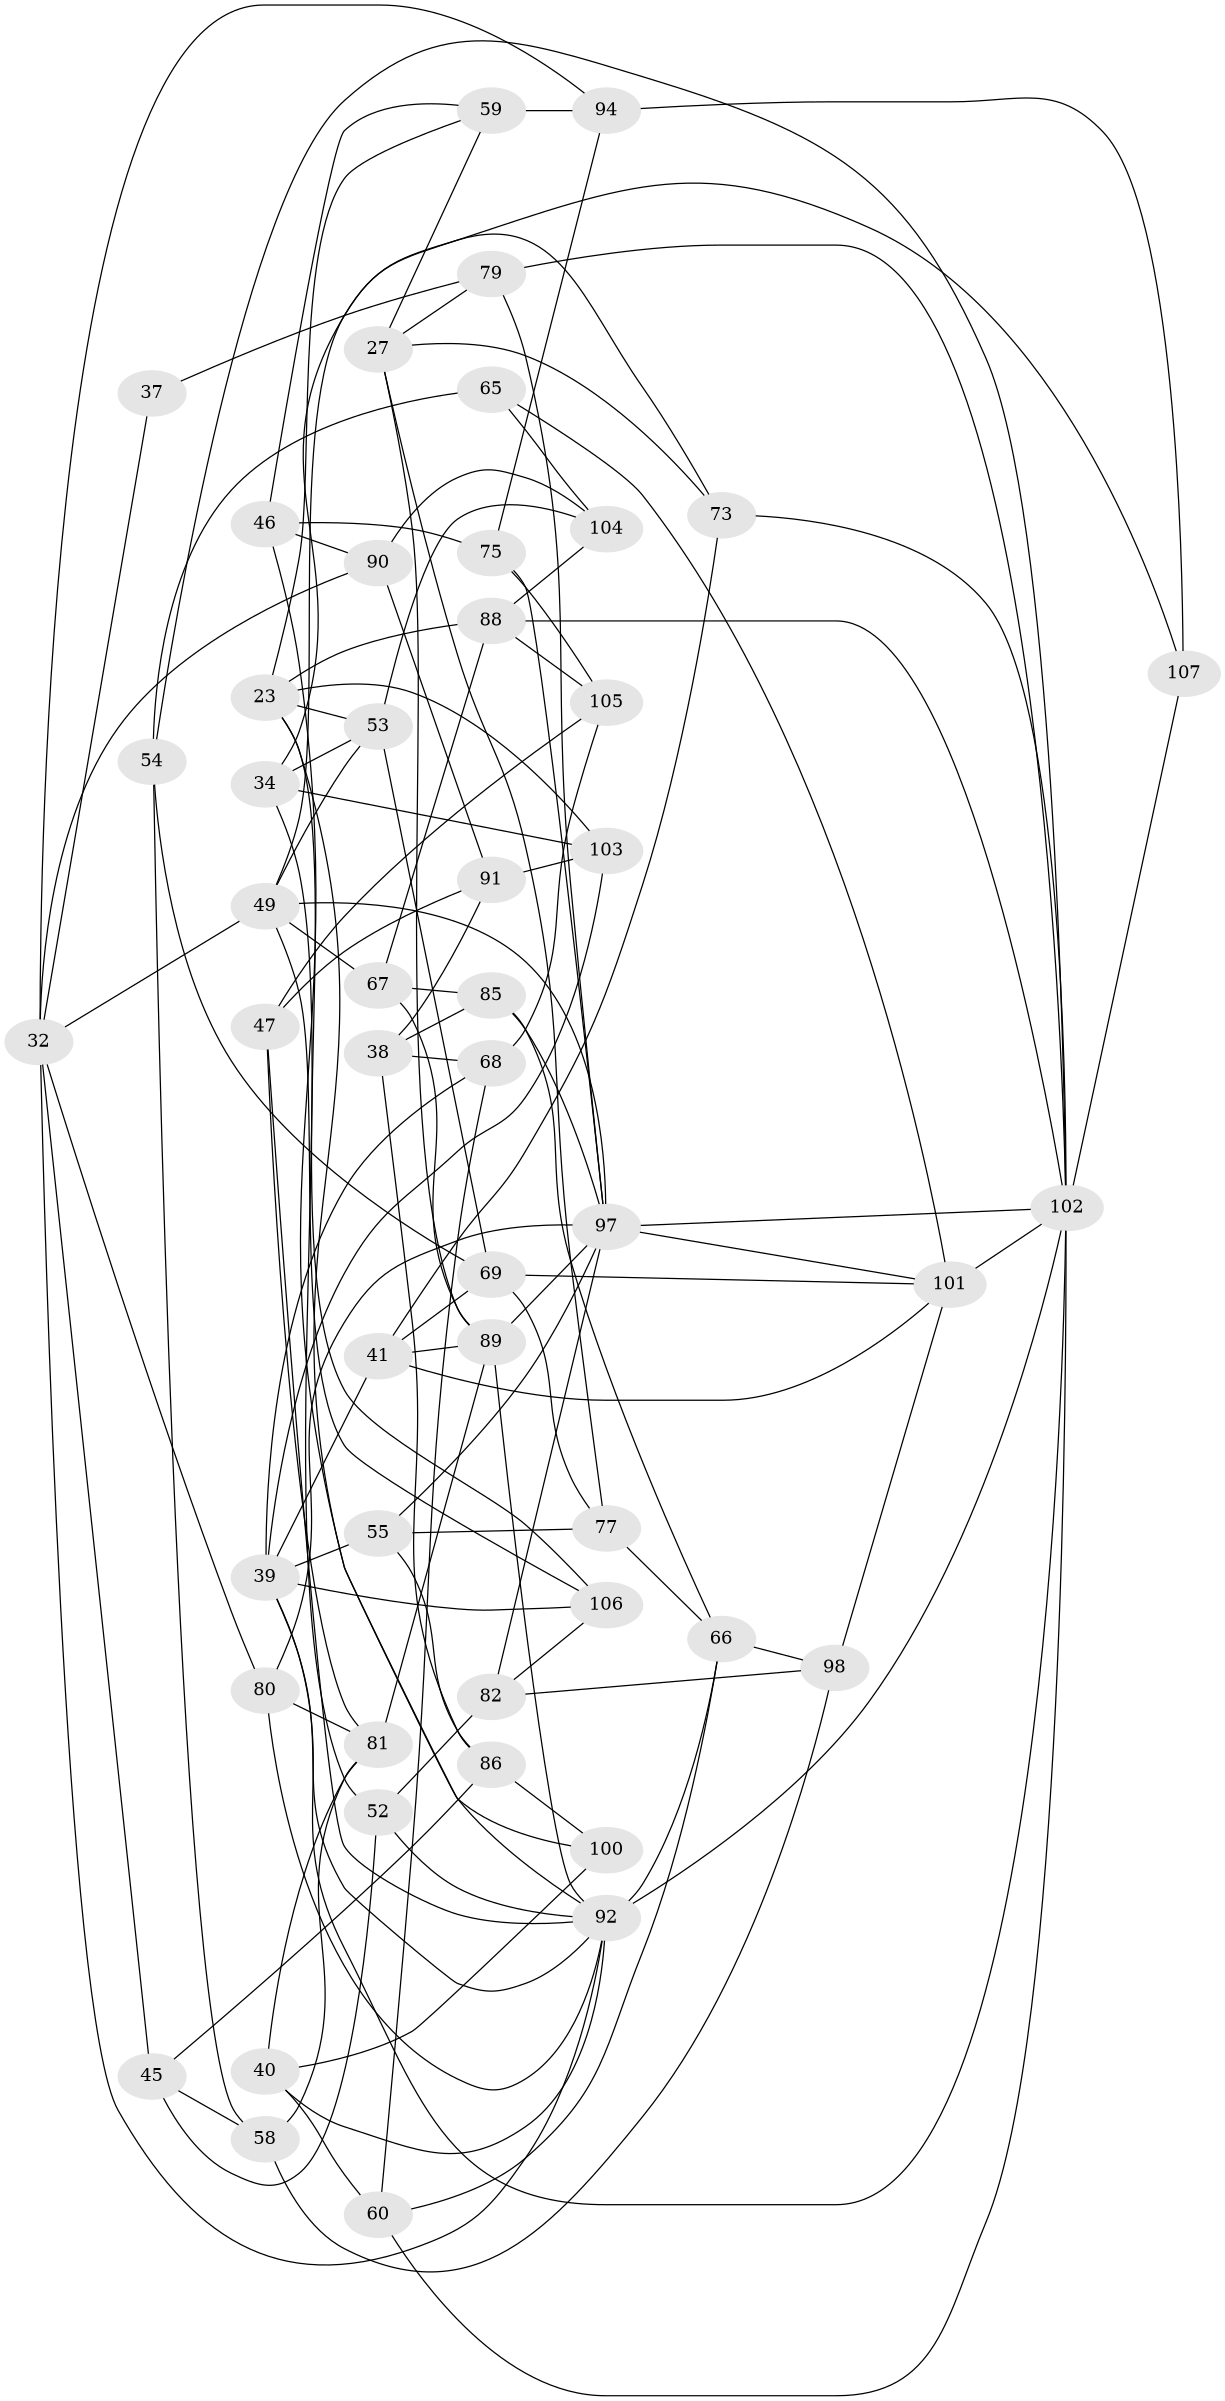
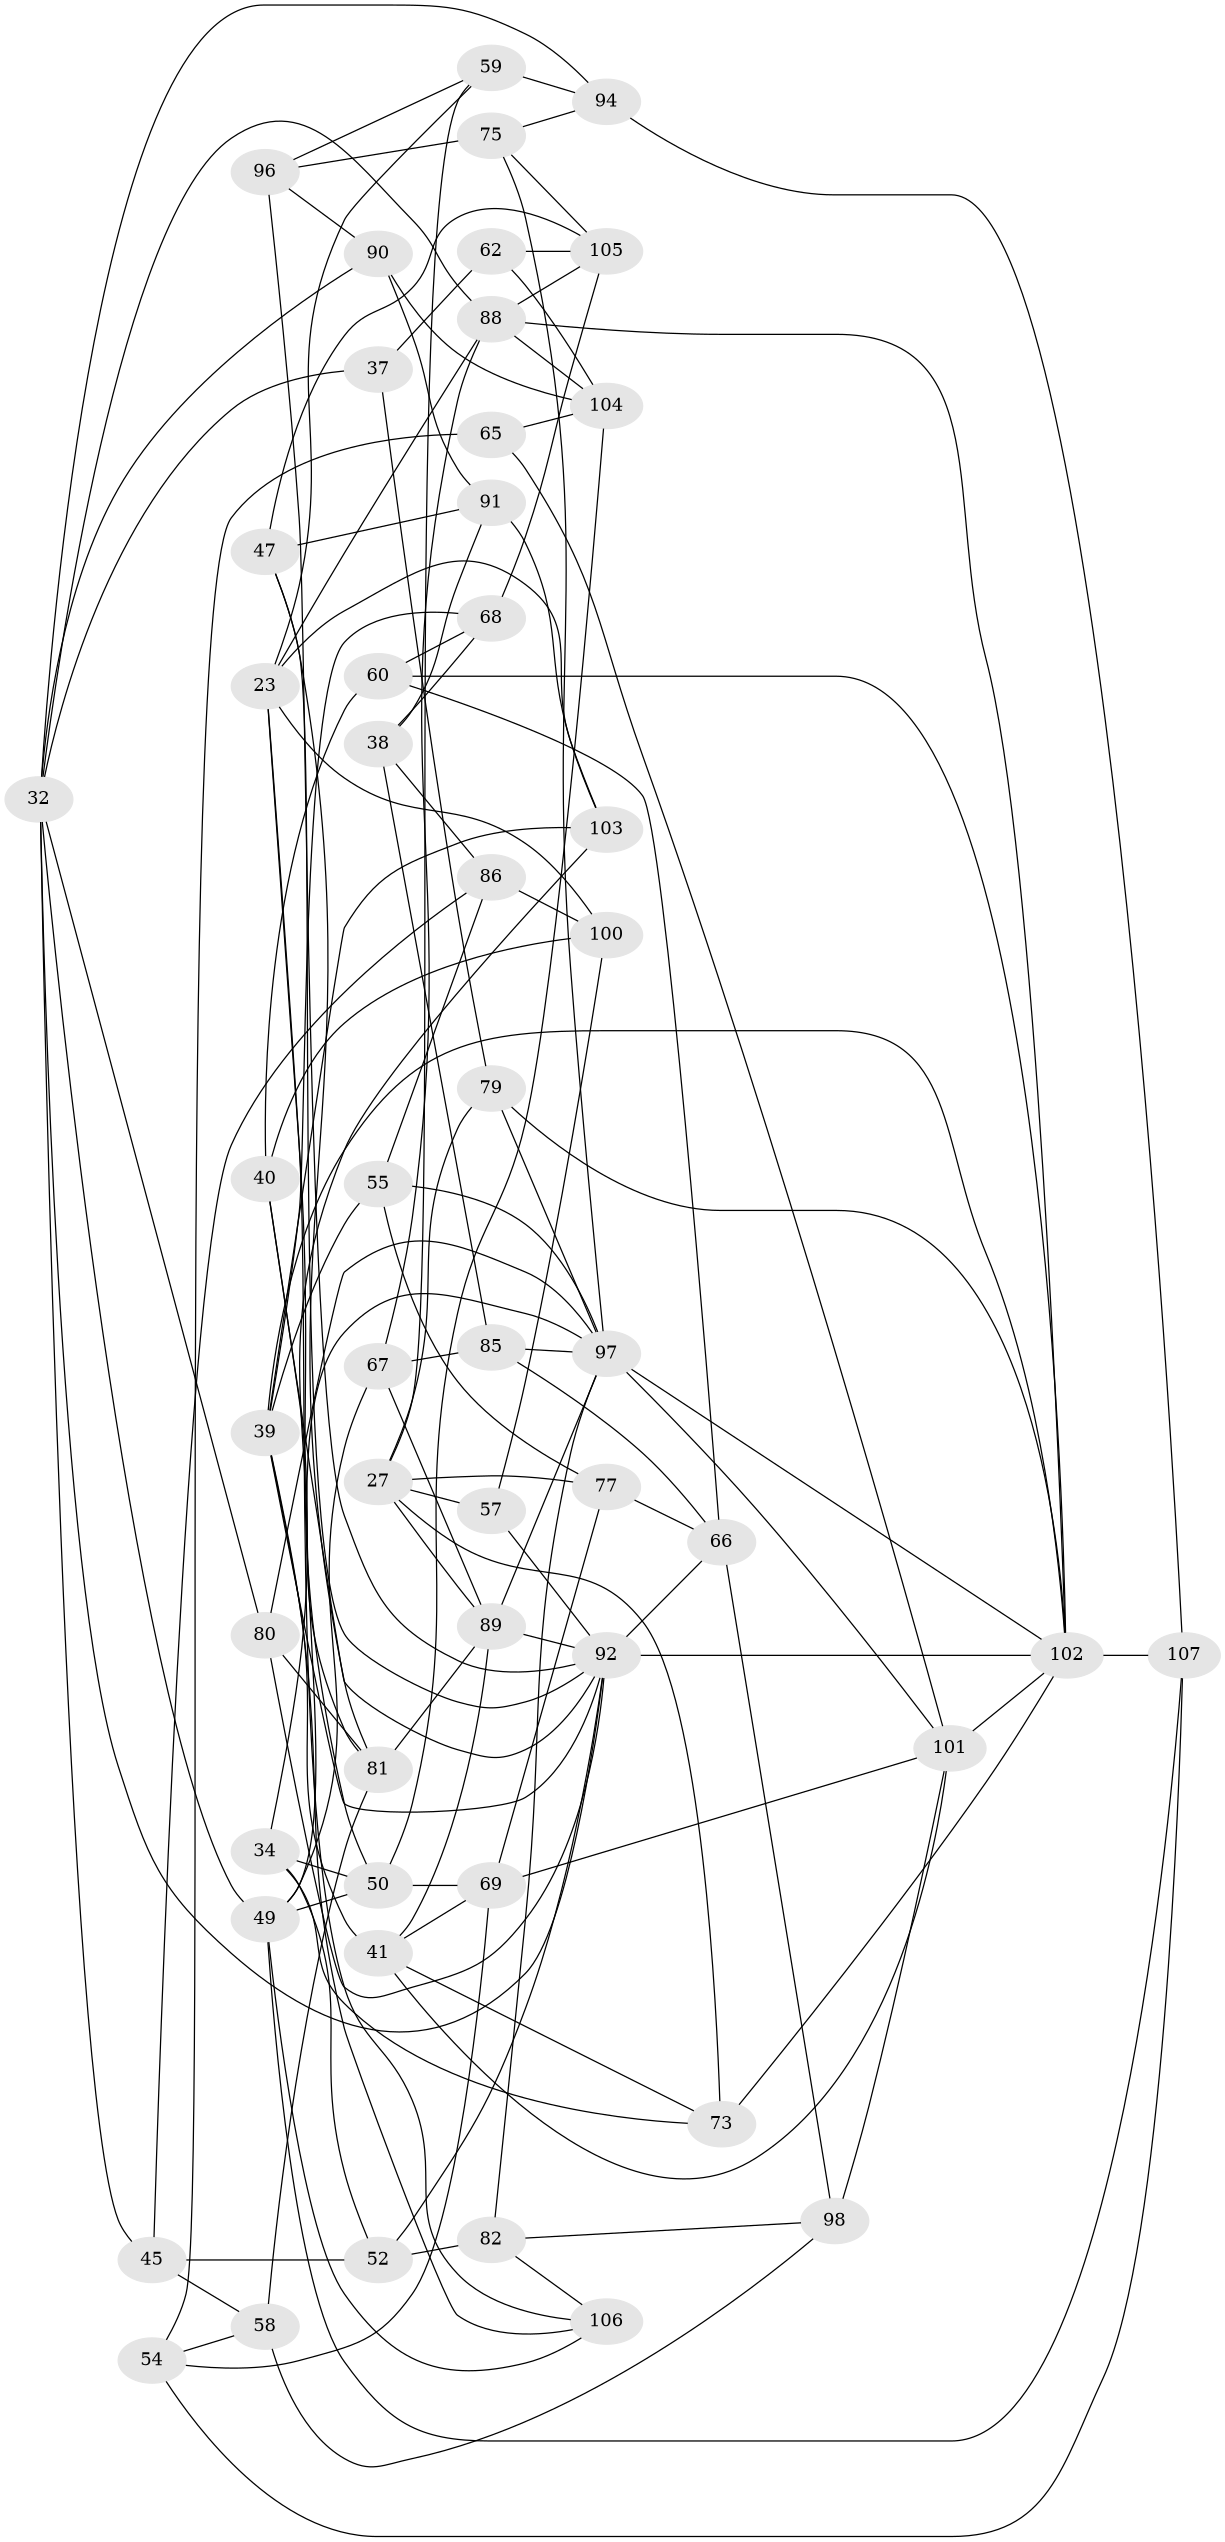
(787, 130) -> (999, 2528)
none -> (491, 251)
none -> (145, 290)
(265, 524) -> (265, 172)
(378, 727) -> (378, 1885)
none -> (491, 1511)
